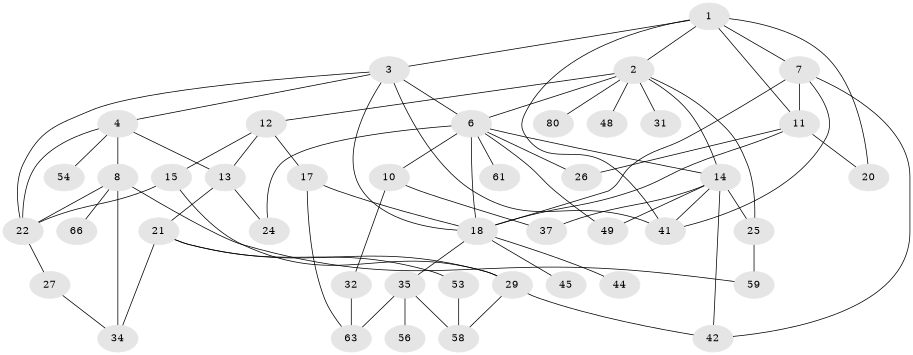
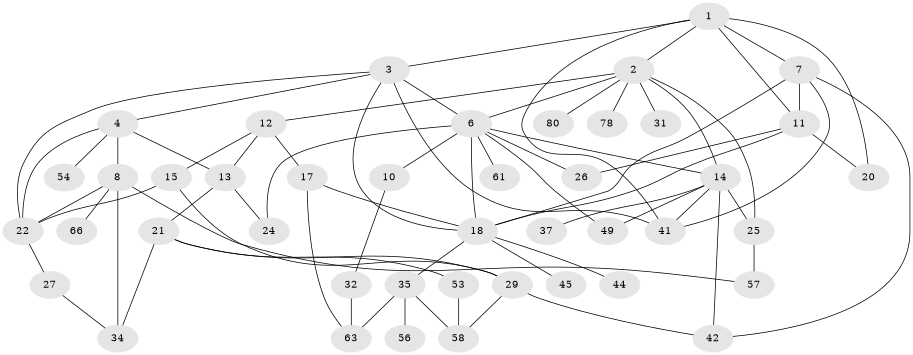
(607, 124) -> (607, 124)
(467, 206) -> none
(754, 285) -> (754, 285)
